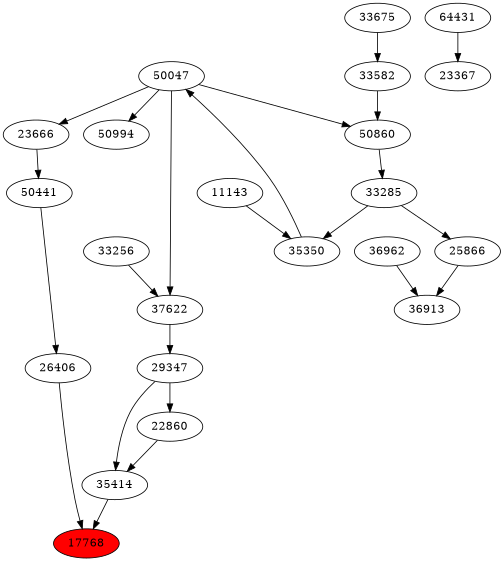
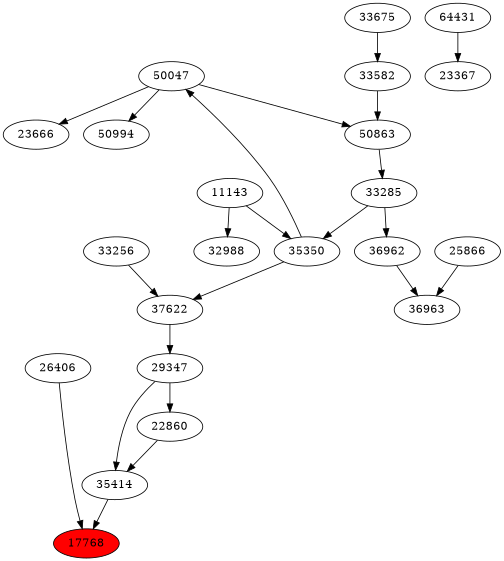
(378, 135) -> (378, 135)
(171, 189) -> (242, 279)
(39, 193) -> none
(422, 220) -> (385, 218)
none -> (227, 251)
(427, 310) -> (427, 310)
